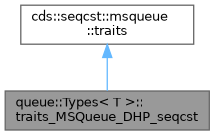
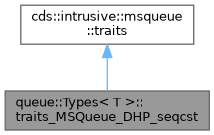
(107, 25) -> (107, 25)
